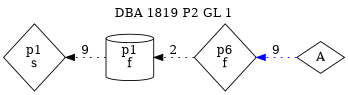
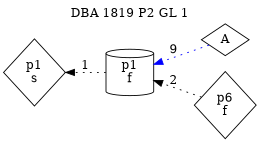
(86, 51) -> (86, 66)
(281, 57) -> (186, 53)
